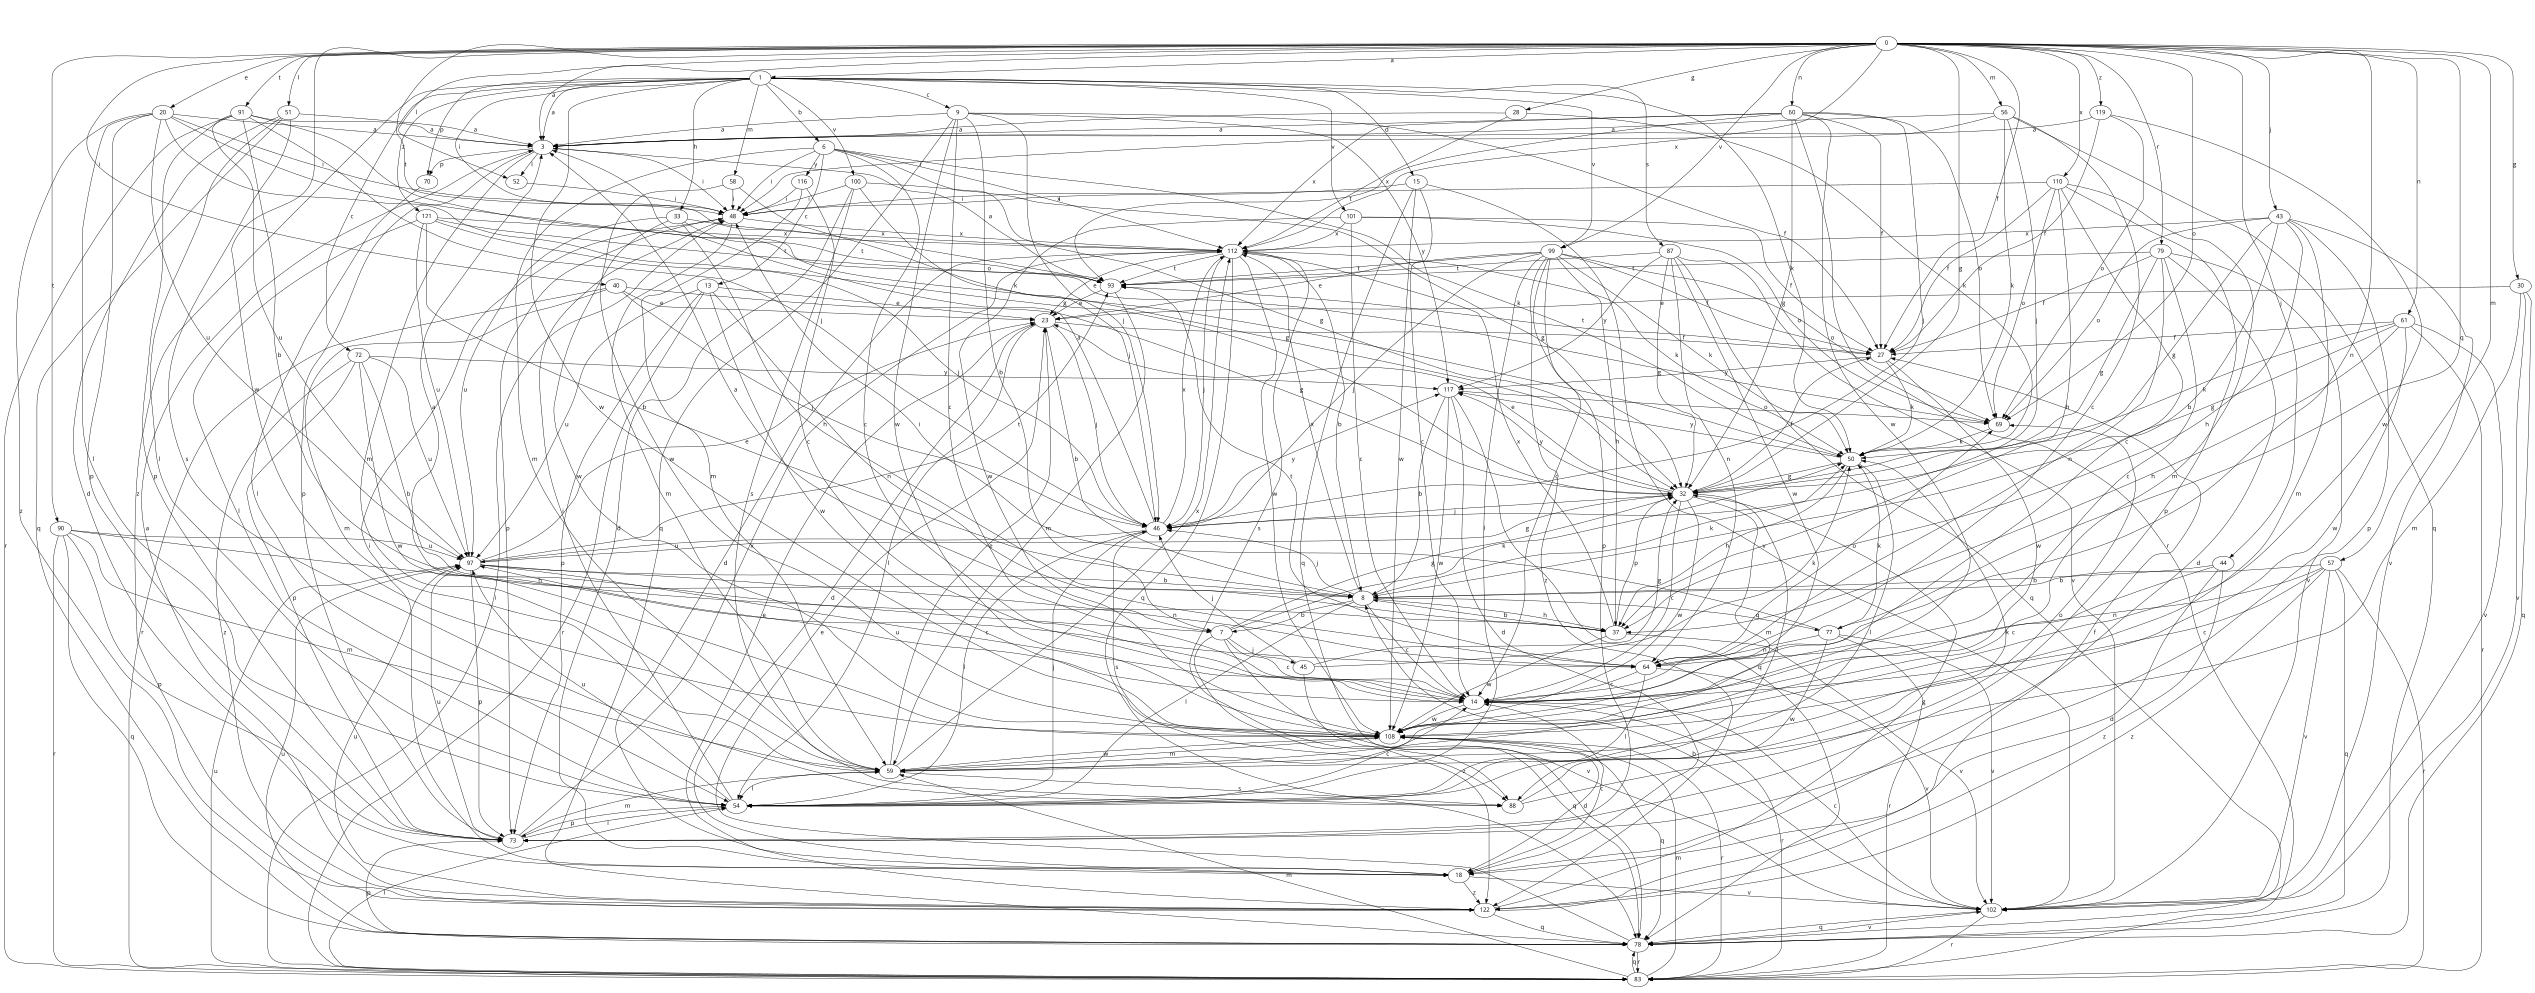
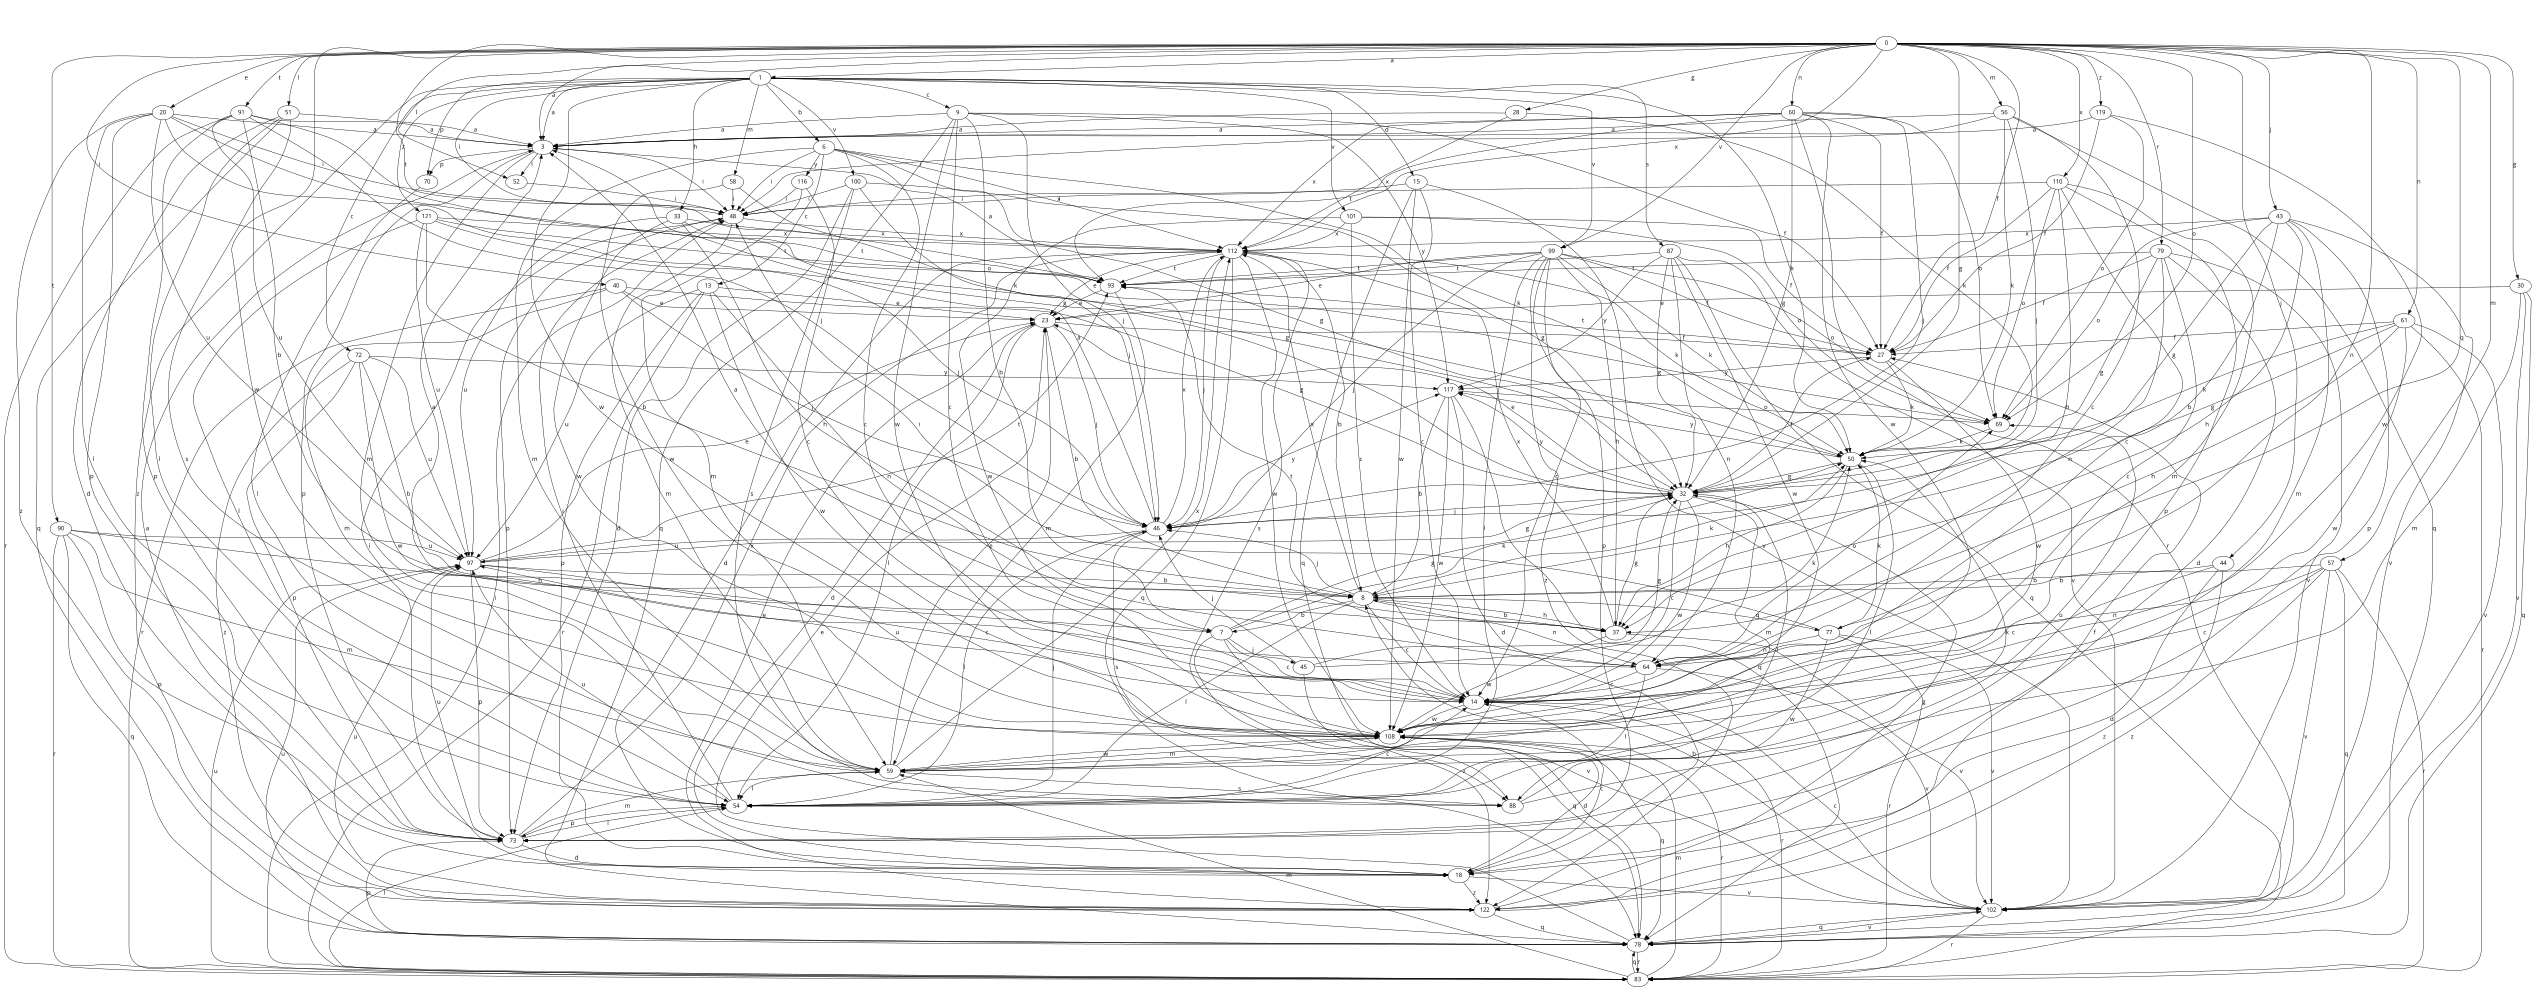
(1636, 564) -> (1636, 564)
(1029, 602) -> (1504, 625)
none -> (981, 874)
